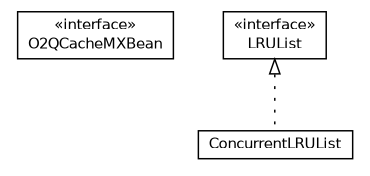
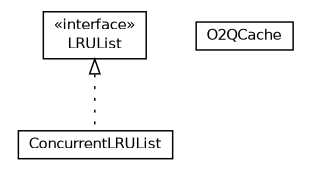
(96, 35) -> none
none -> (245, 35)
